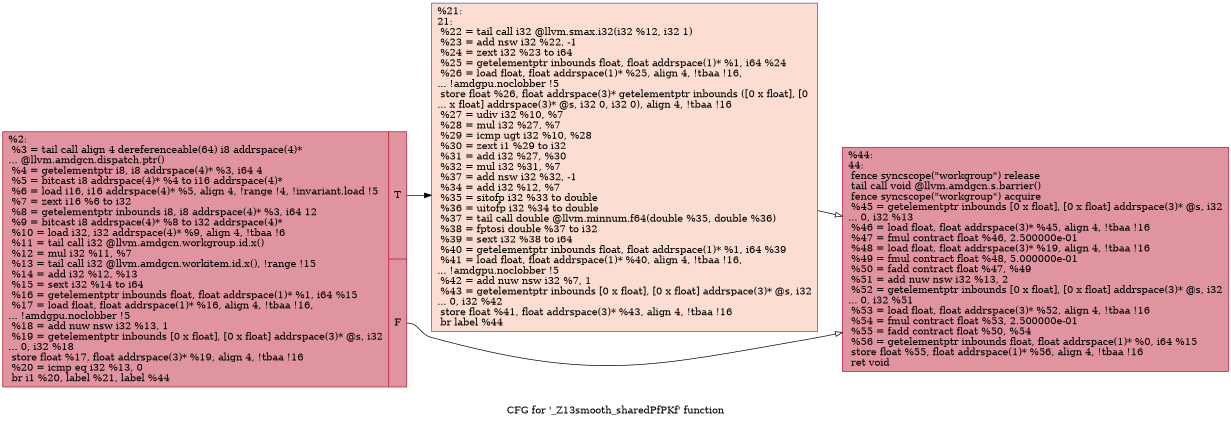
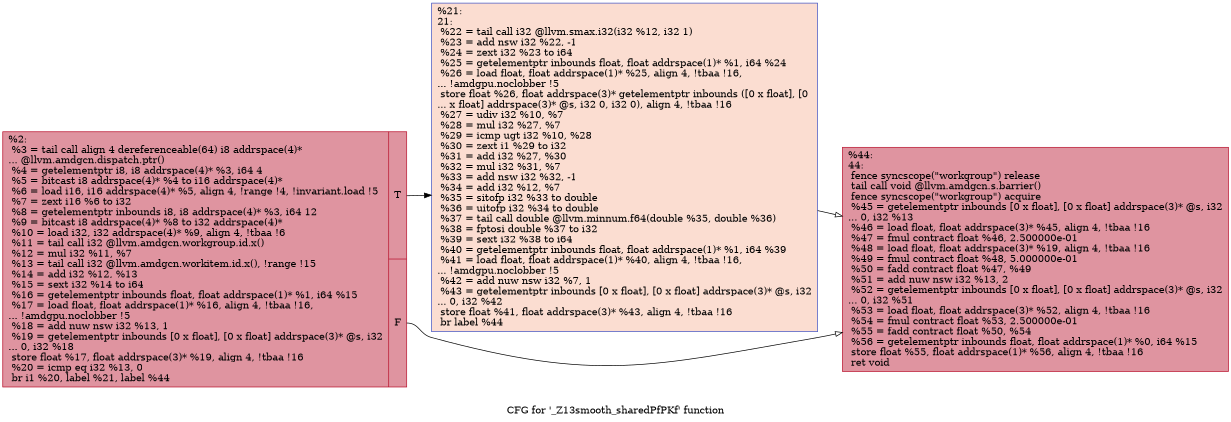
(507, 177) -> (507, 177)
